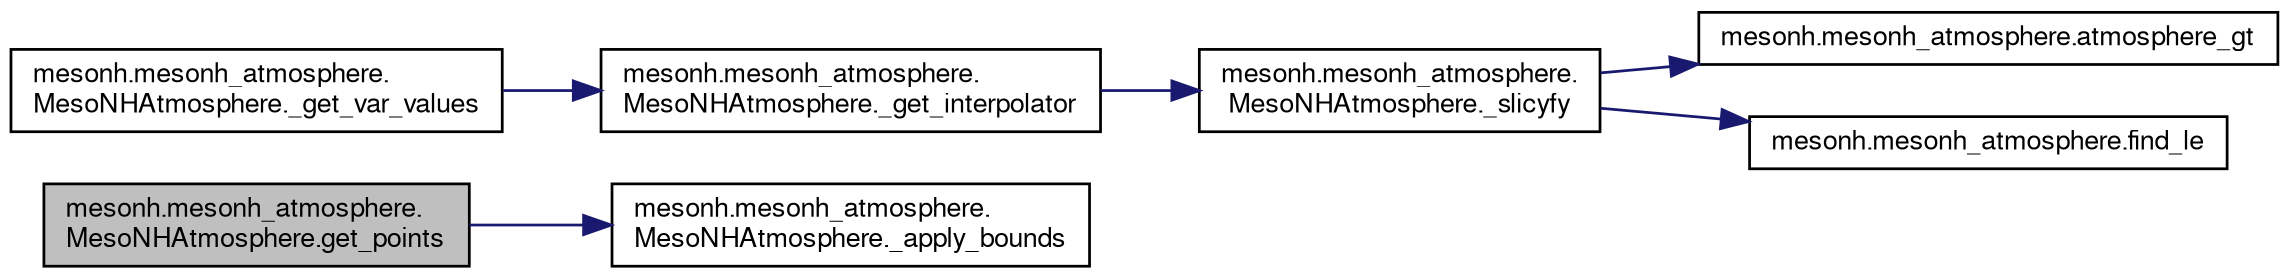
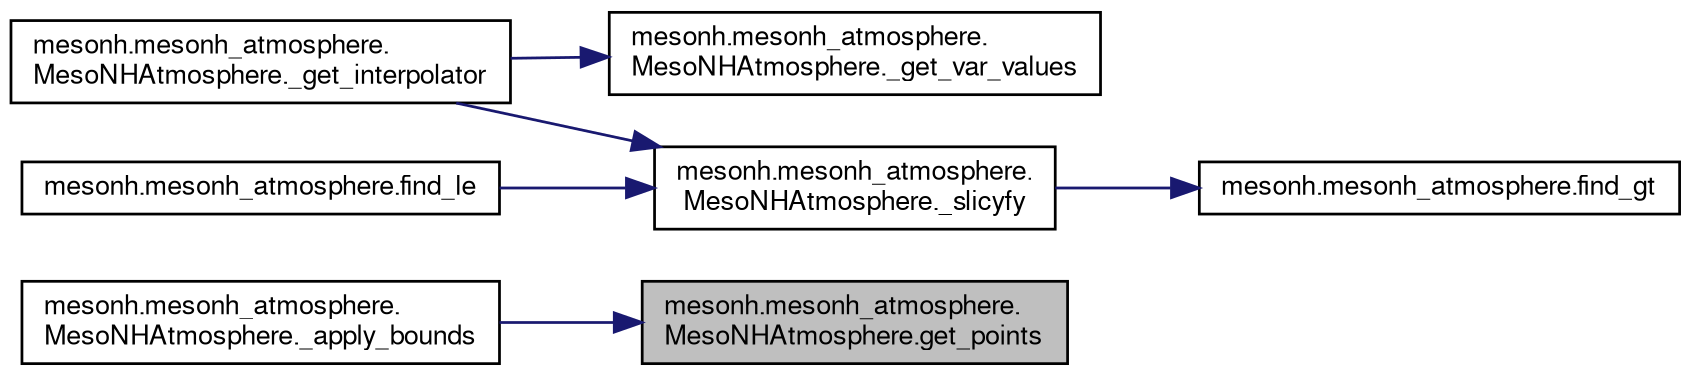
(1988, 38) -> (1439, 188)
(538, 91) -> (546, 58)
(1661, 114) -> (563, 188)
(526, 225) -> (556, 322)
